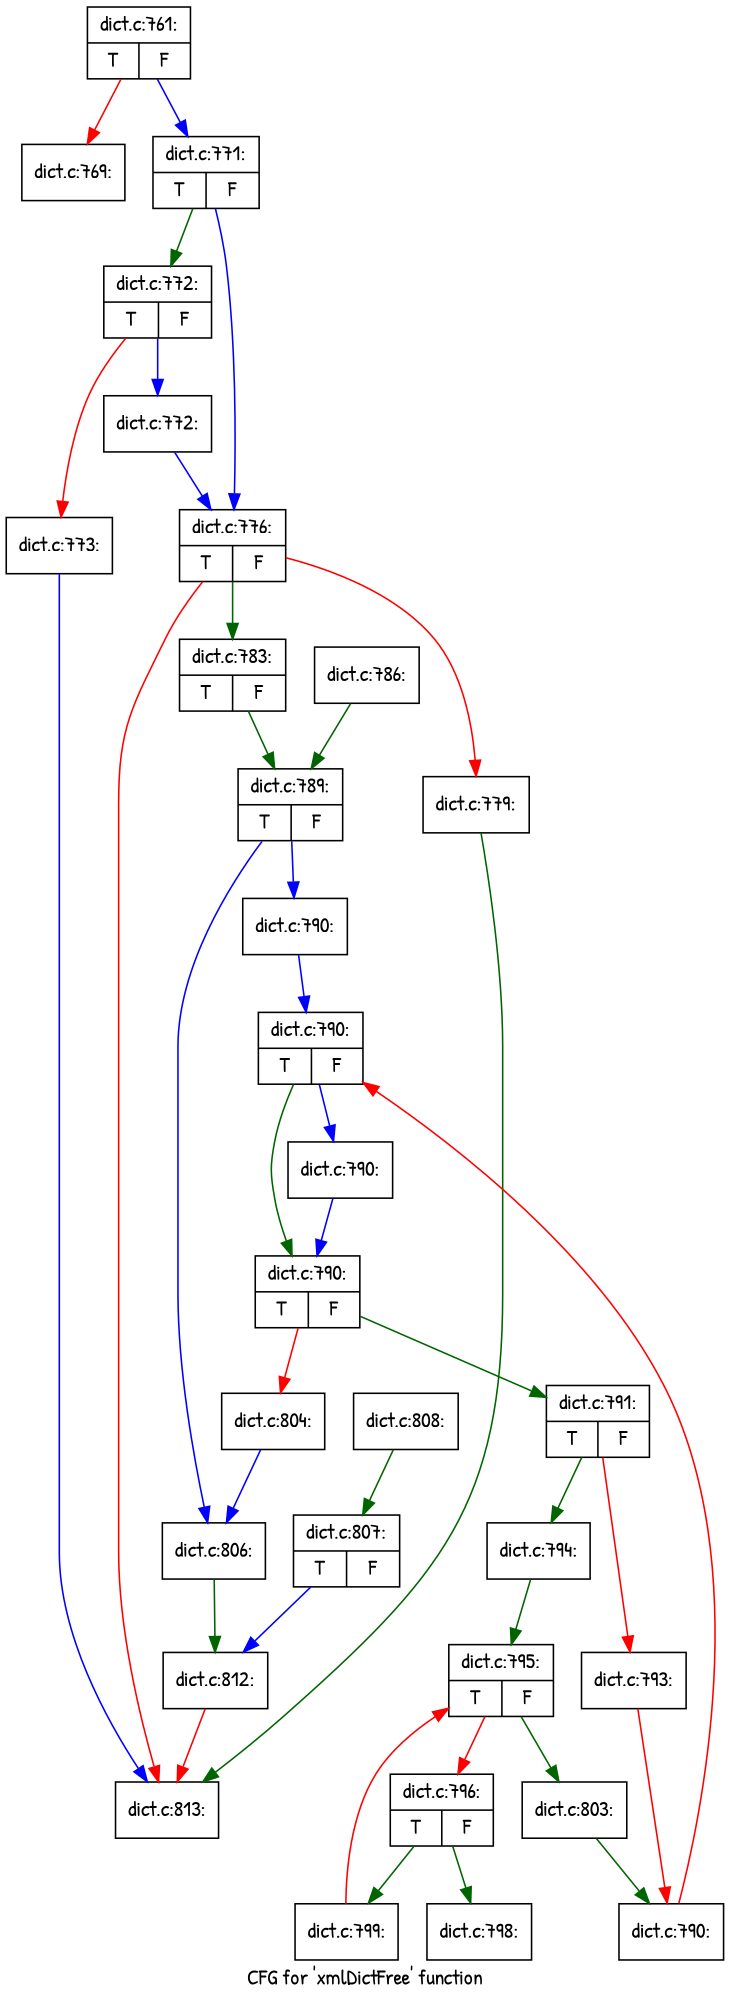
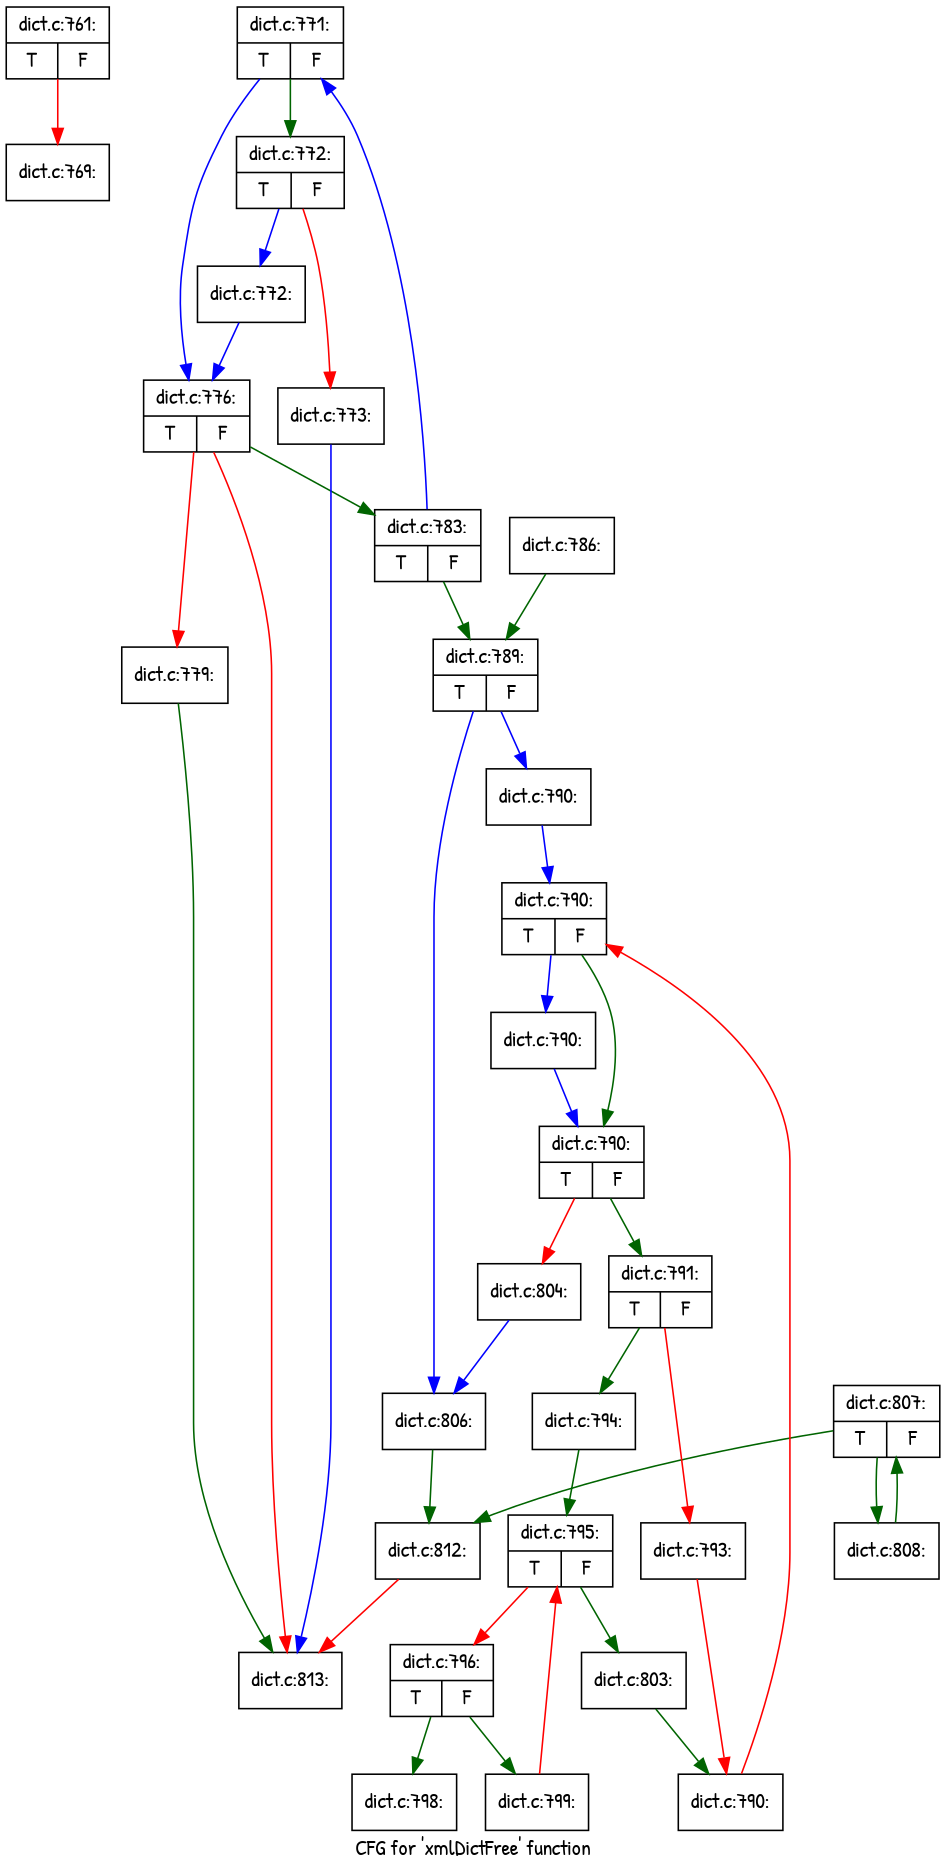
(169, 101) -> (403, 294)
none -> (876, 1482)
(283, 1614) -> (659, 1465)
